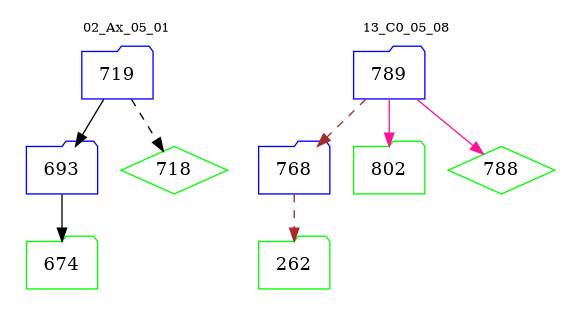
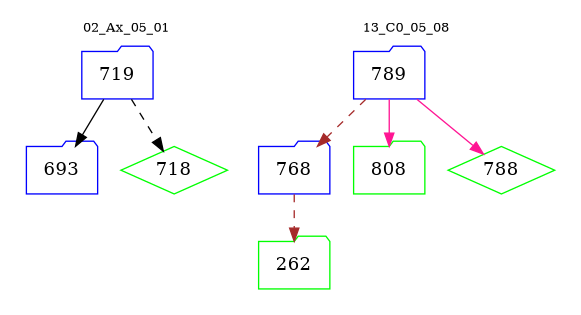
(389, 170) -> (389, 170)
(62, 265) -> none
